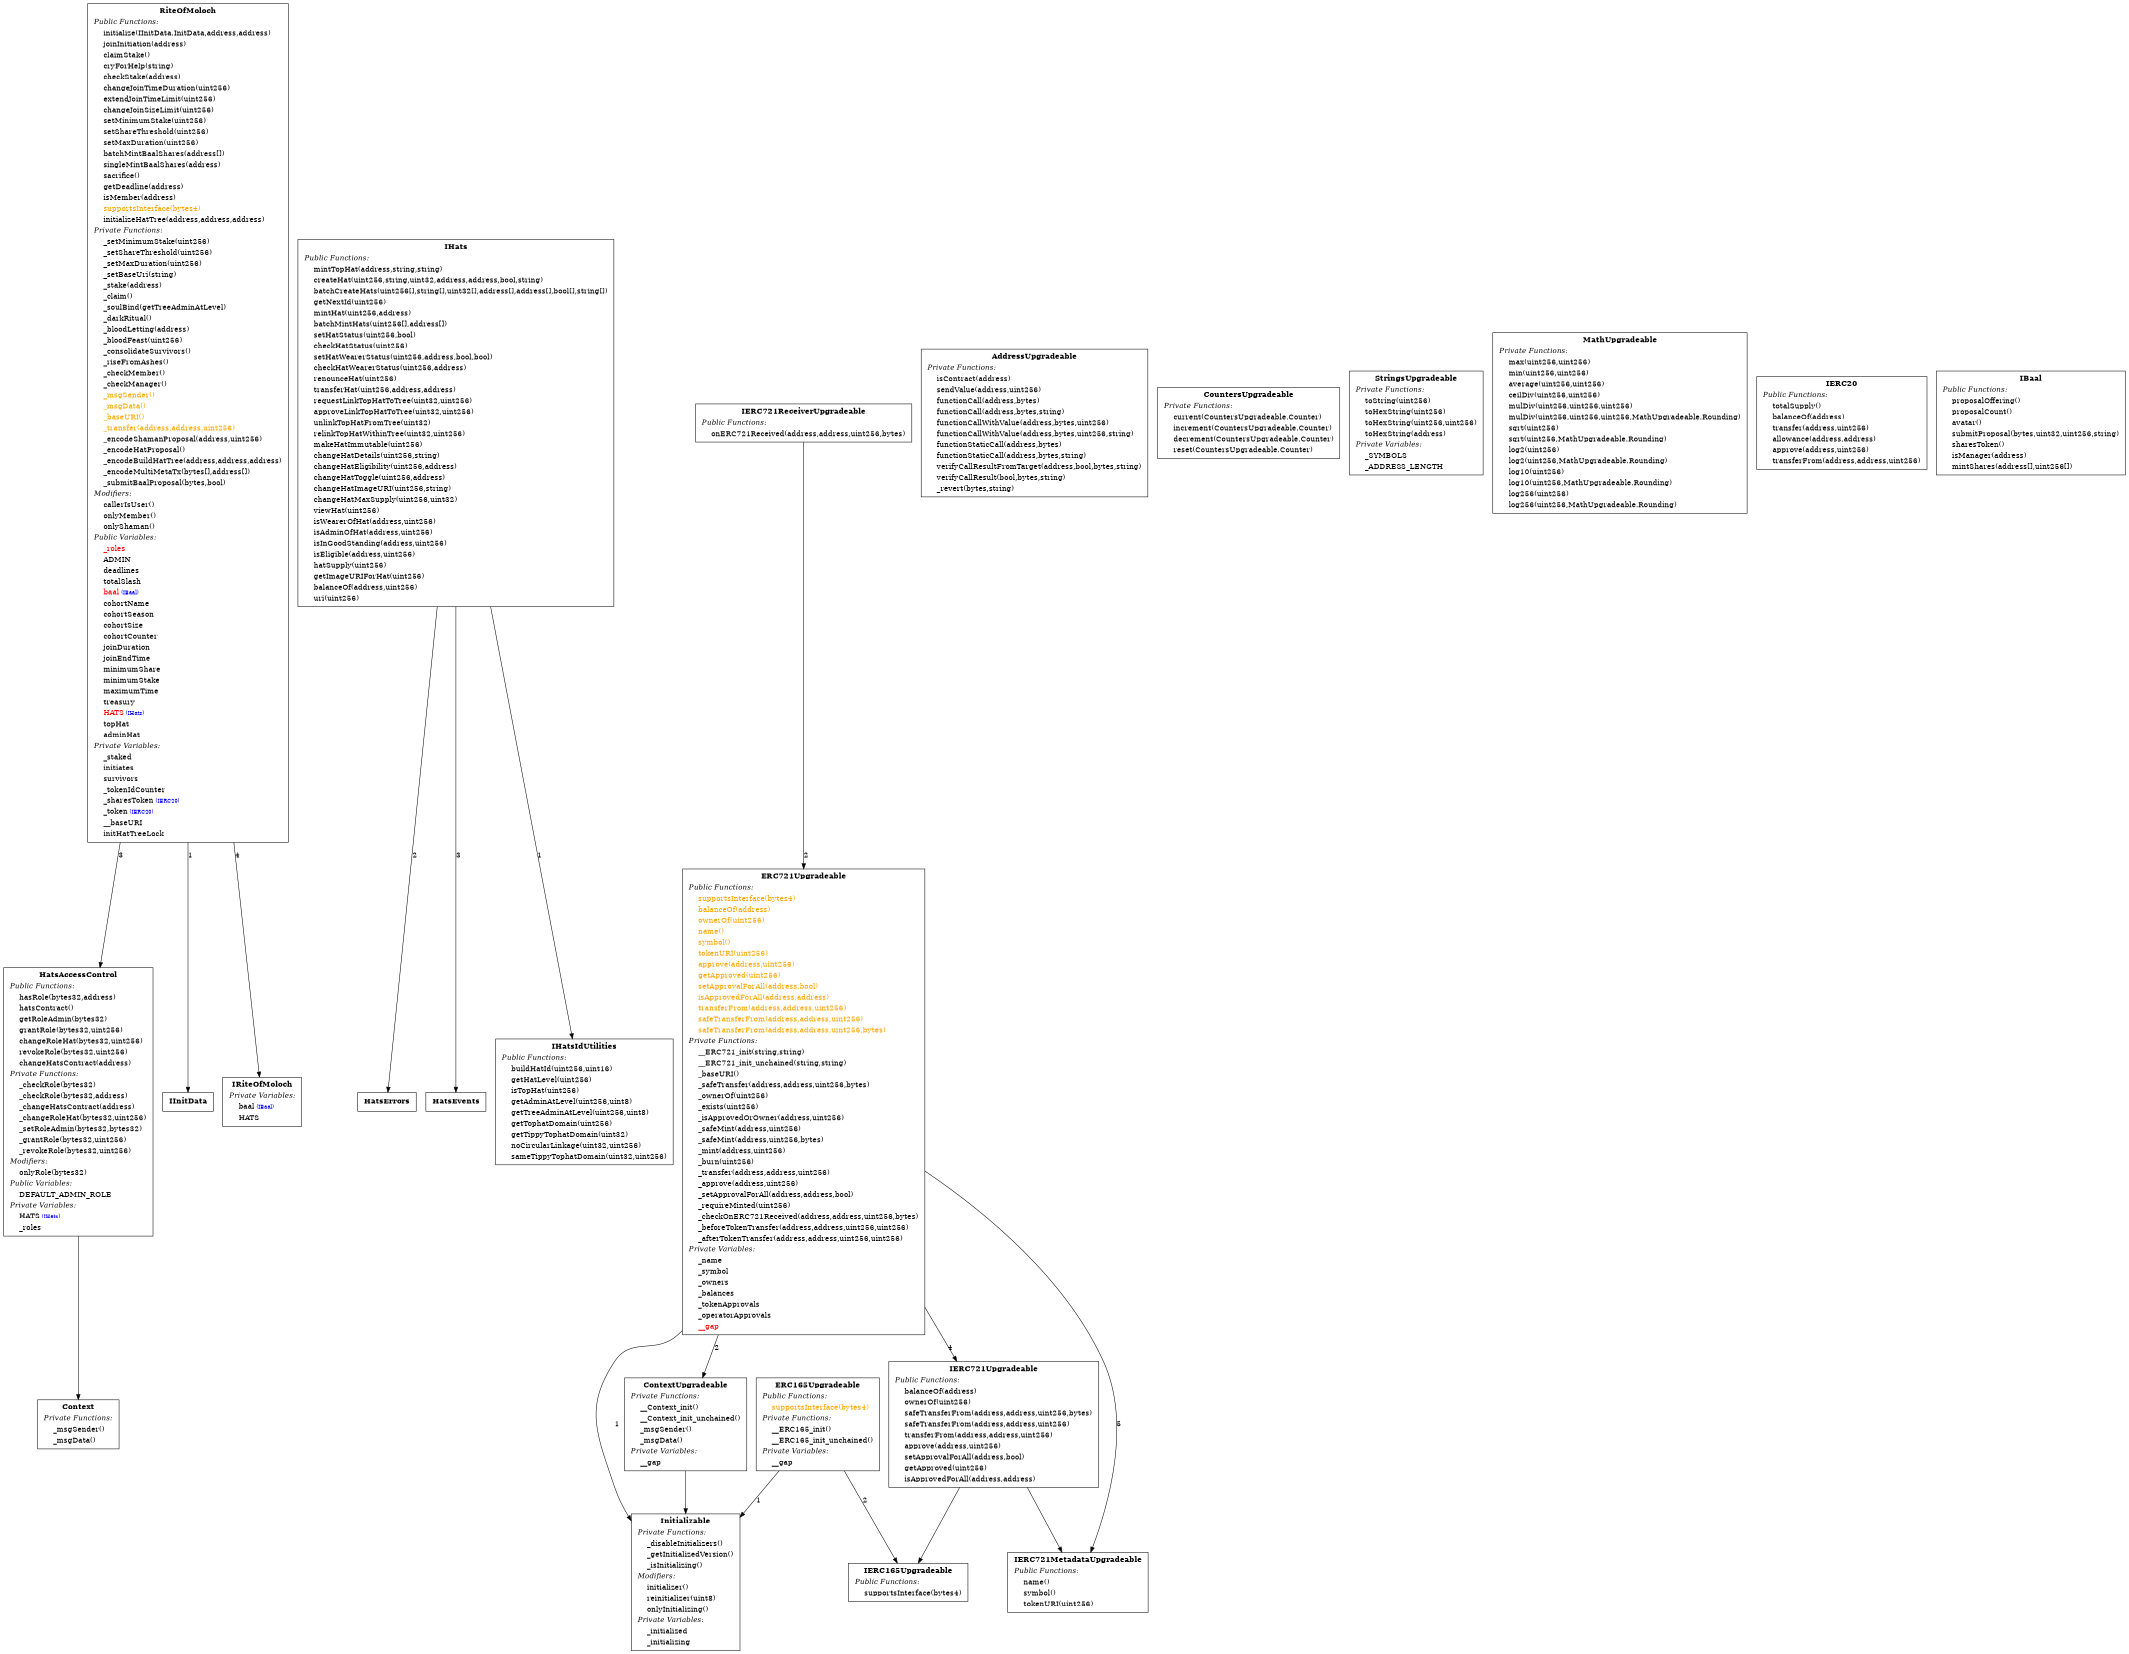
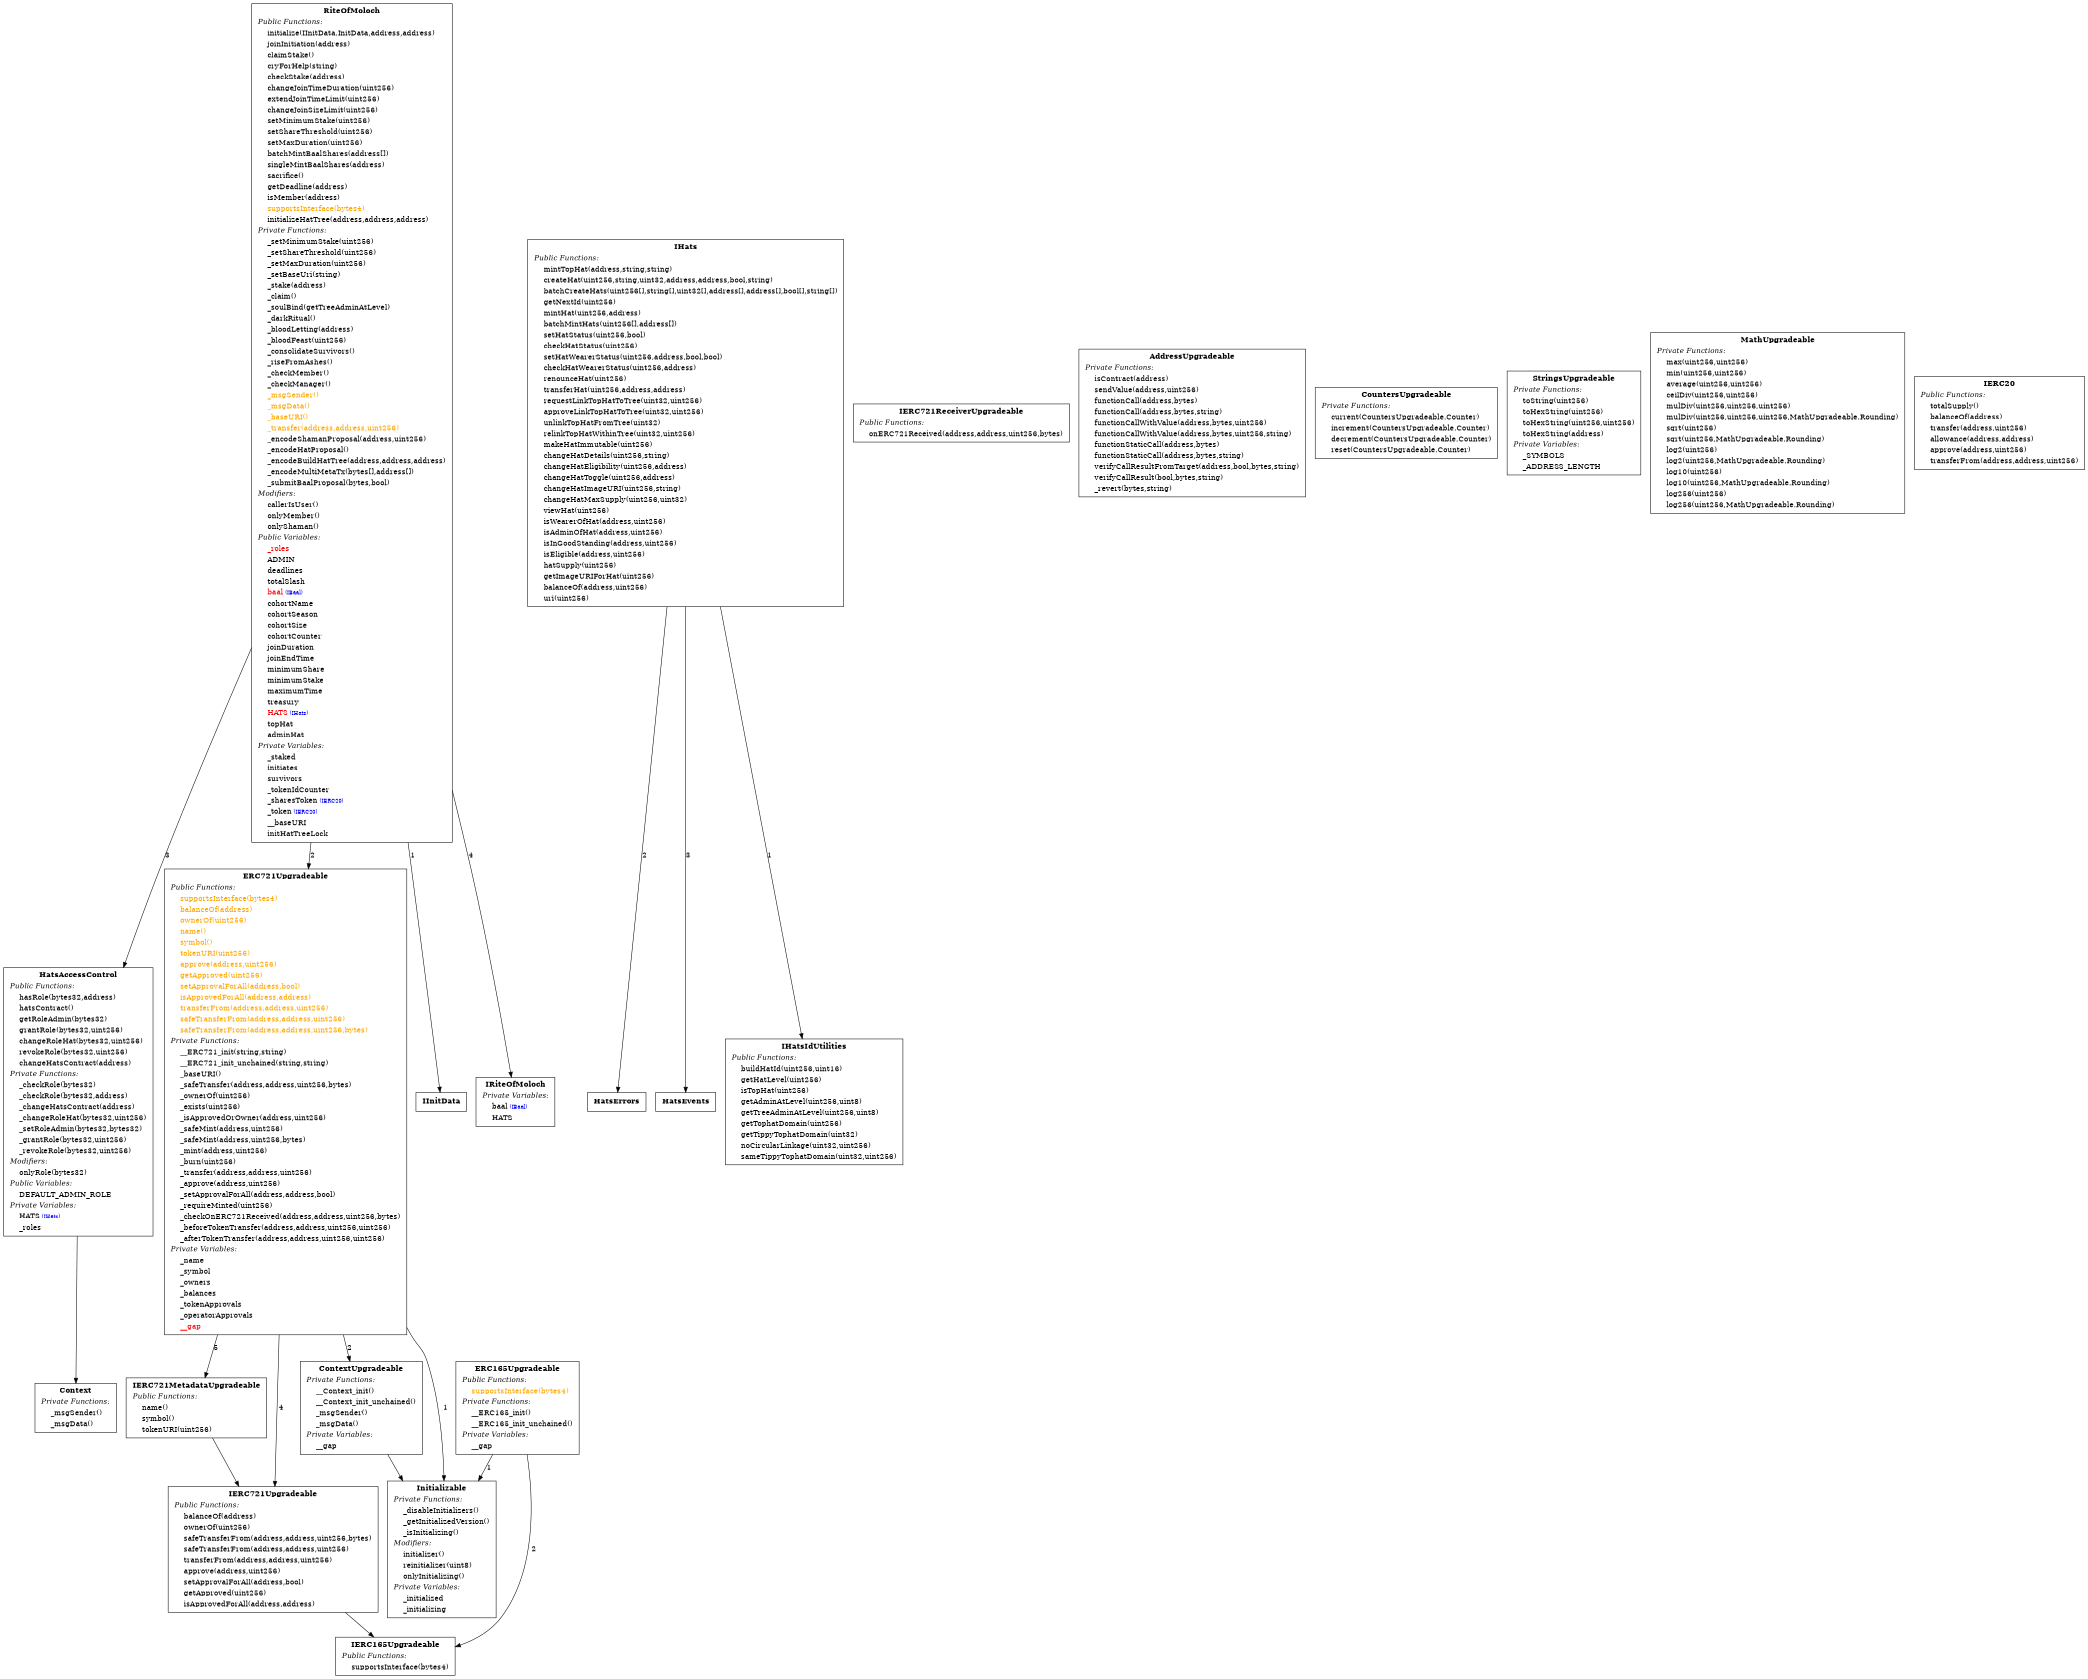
(2031, 423) -> none
(804, 653) -> (310, 853)
(1043, 1517) -> (224, 1460)
